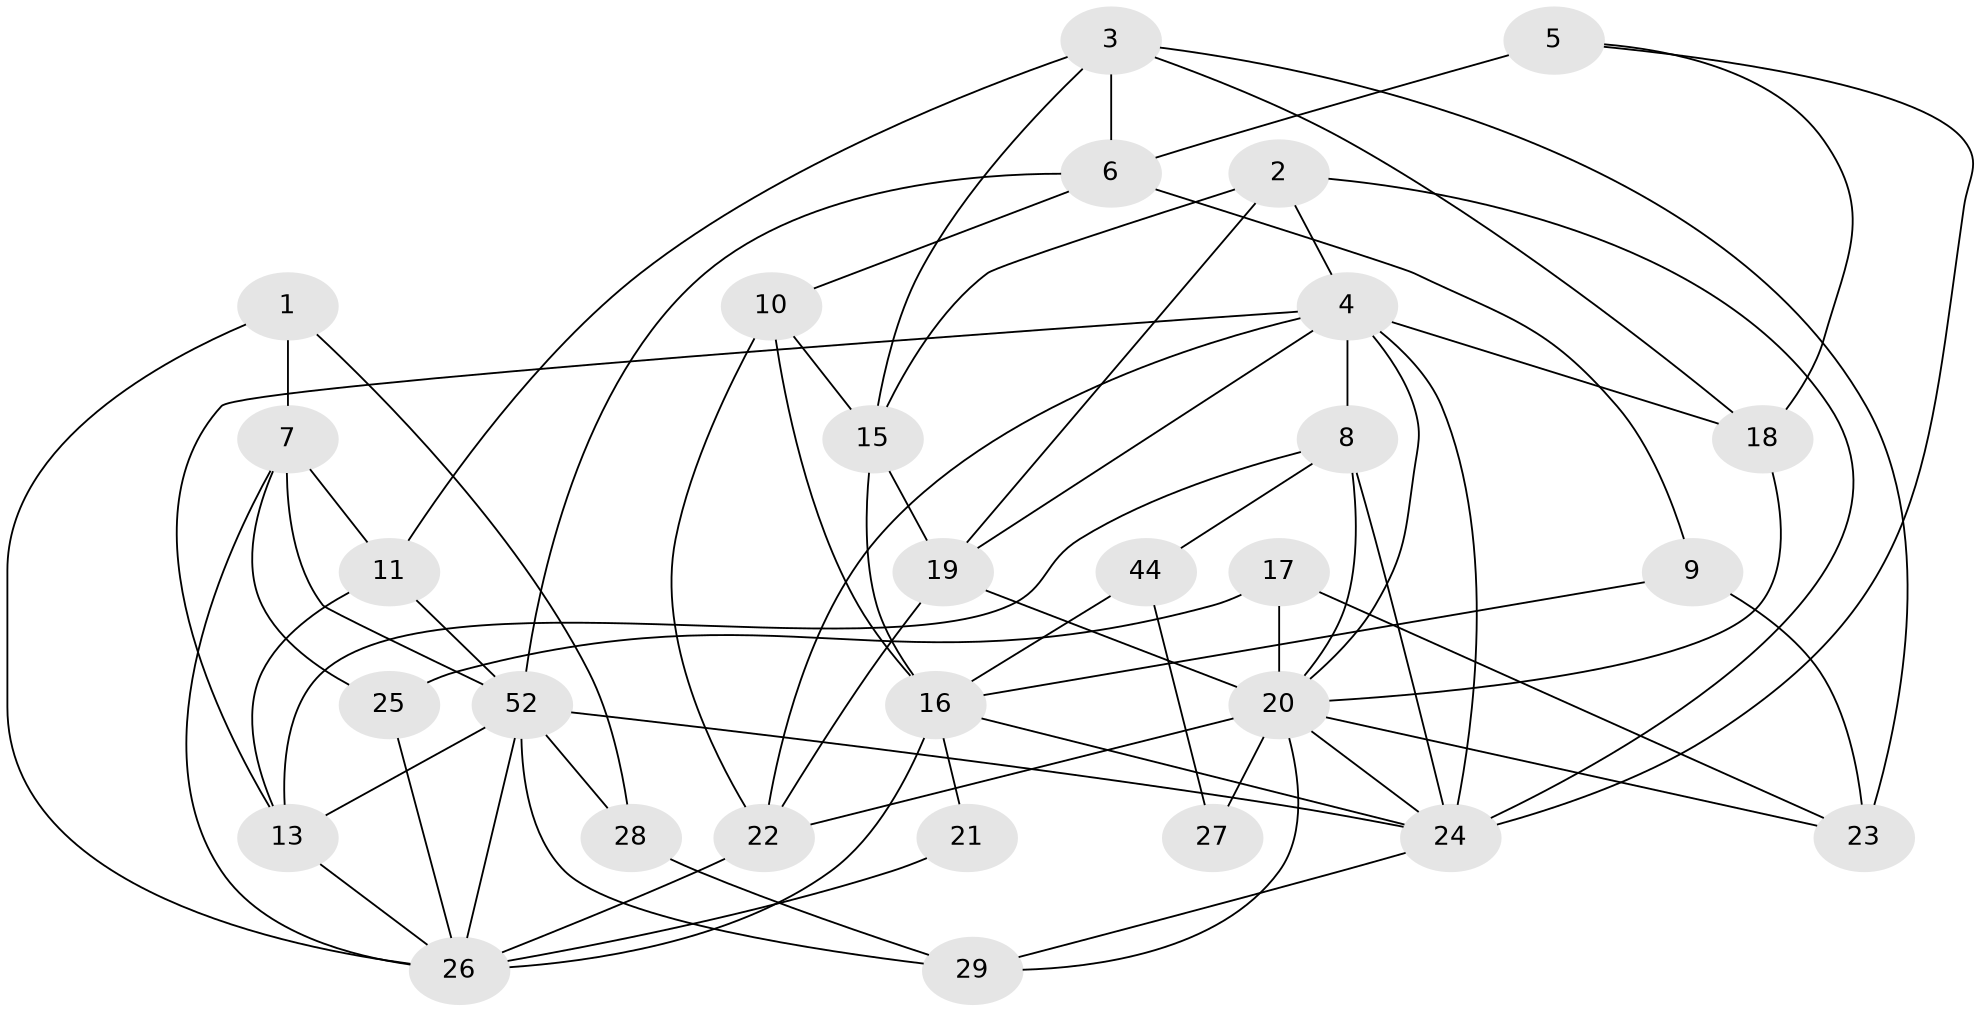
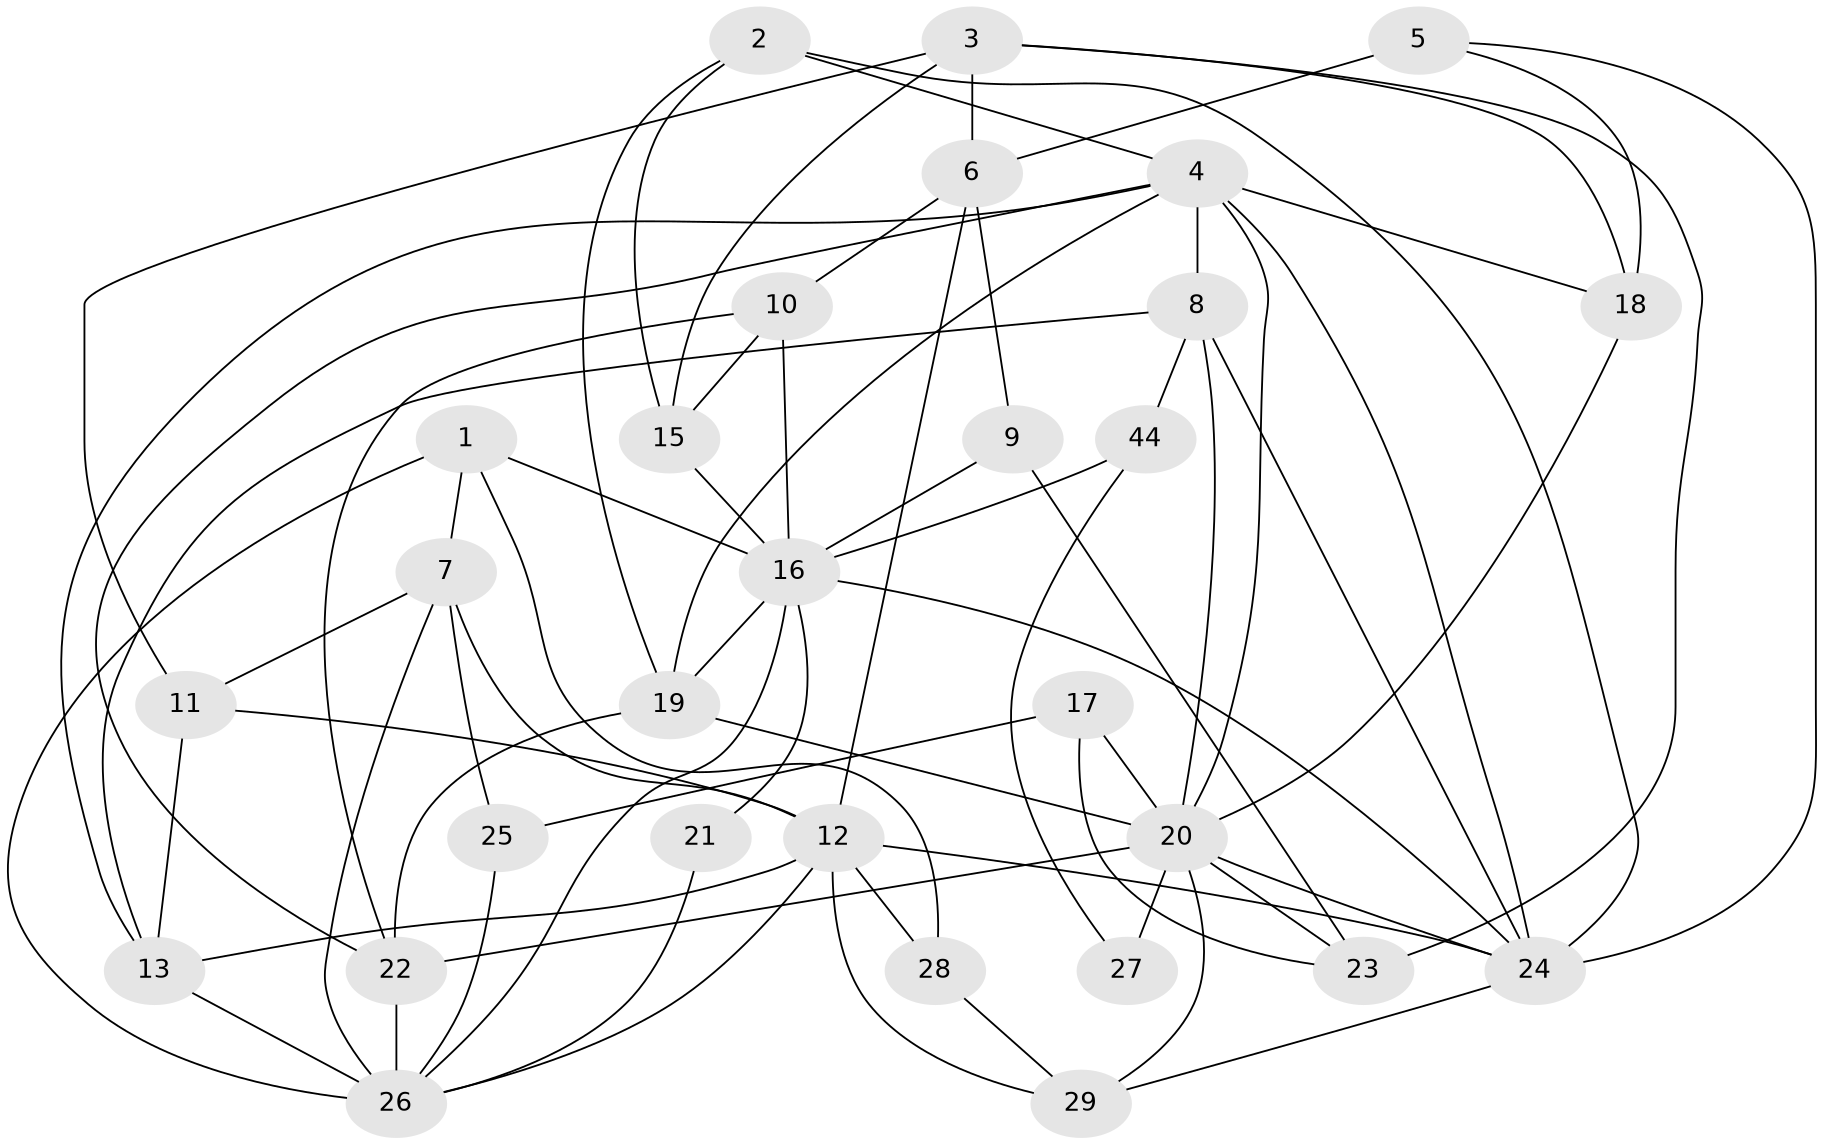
(903, 495) -> (730, 639)
none -> (628, 506)
(522, 705) -> (834, 838)
